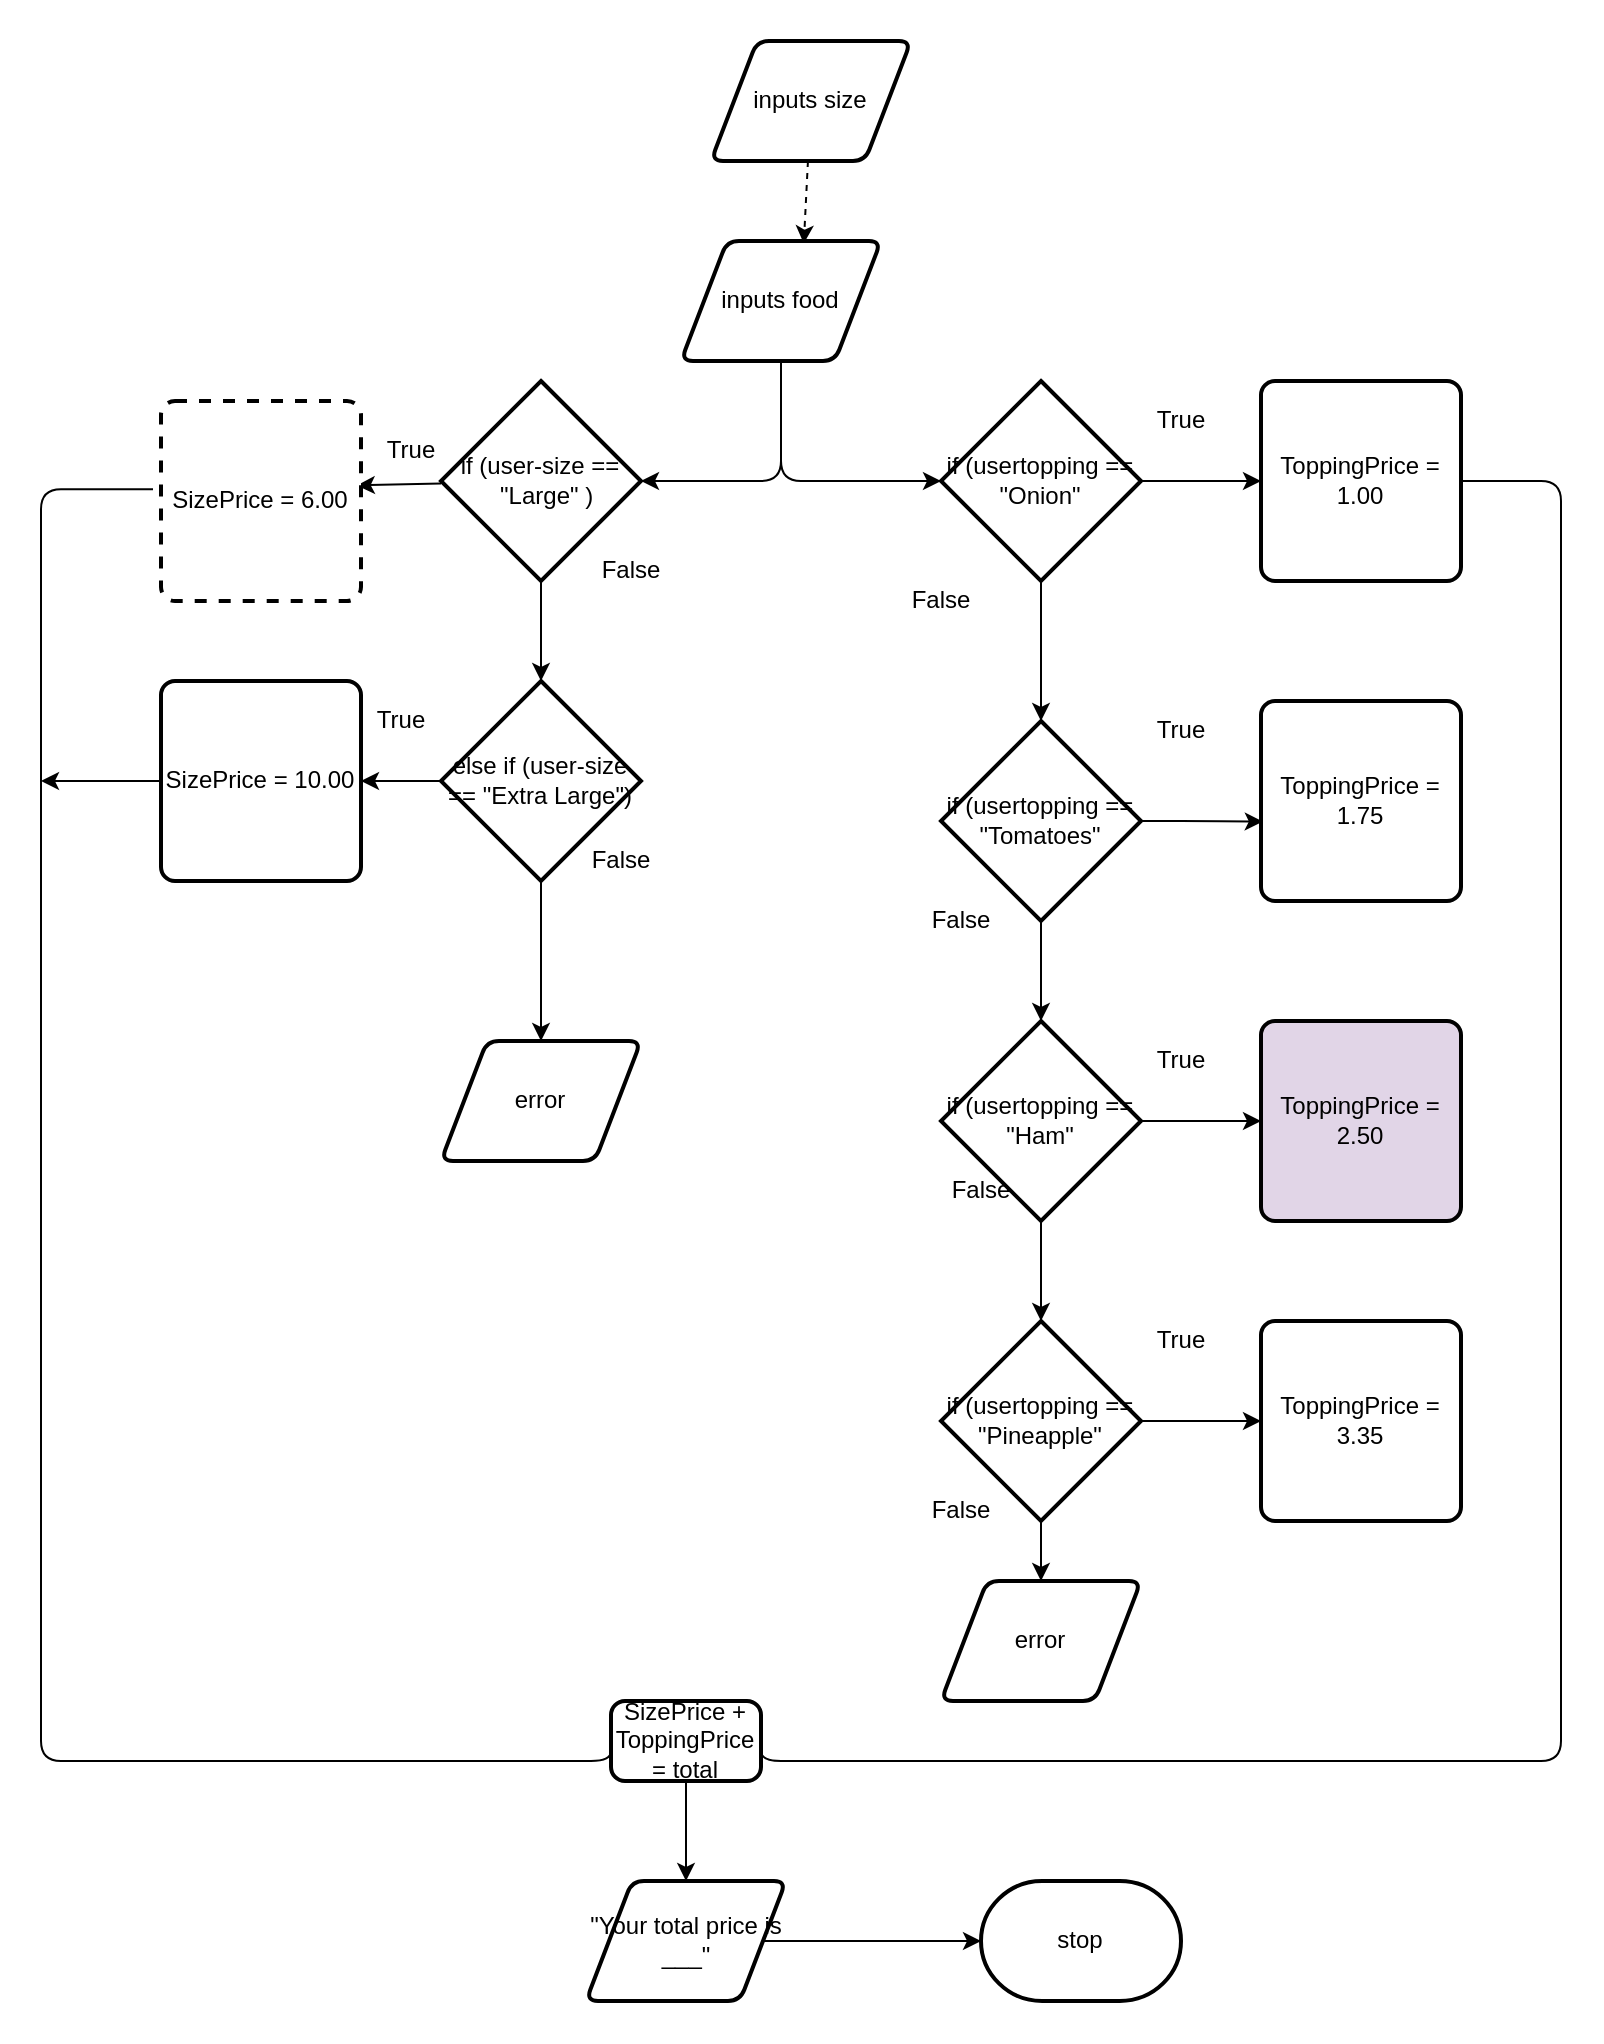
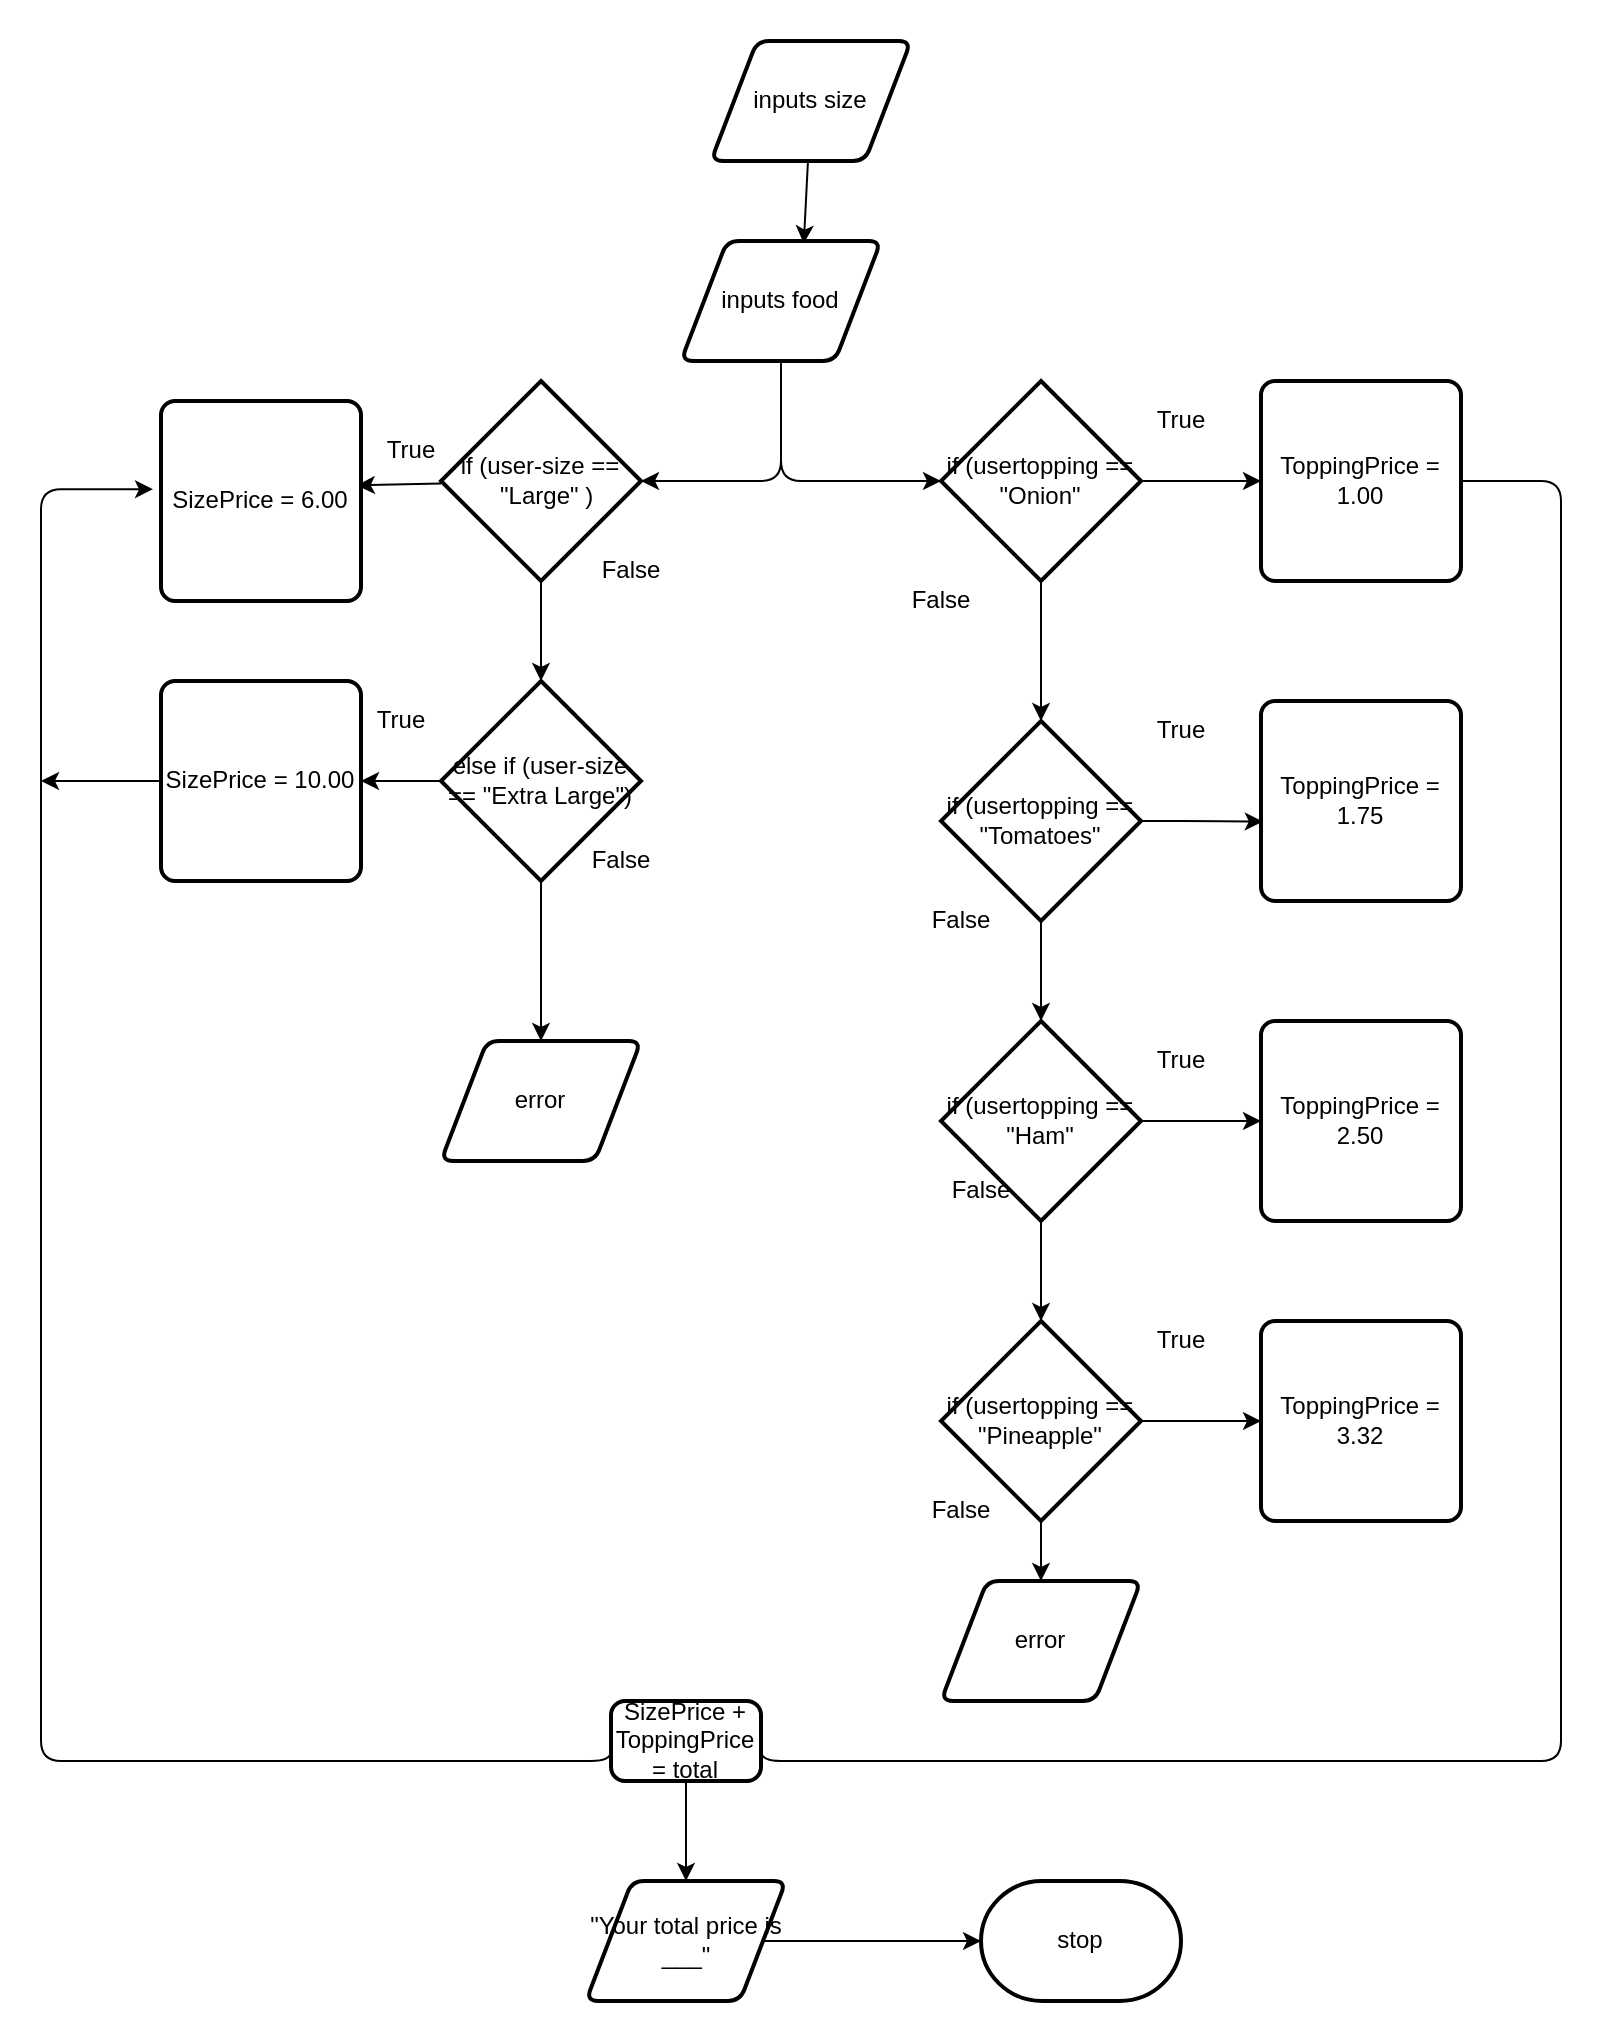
(806, 197) -> (806, 197)
(144, 489) -> (138, 489)
(261, 501) -> (261, 501)
(1361, 1121) -> (1361, 1121)
(1361, 1421) -> (1361, 1421)
